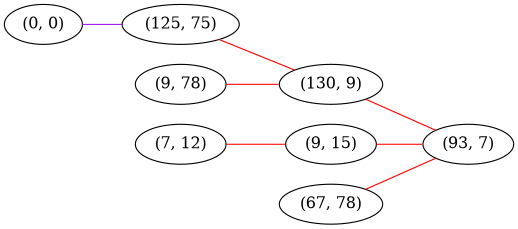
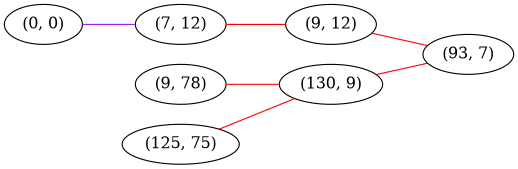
(102, 24) -> (109, 24)
(331, 144) -> (331, 24)
(331, 204) -> none
